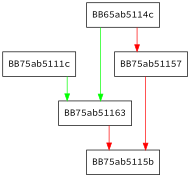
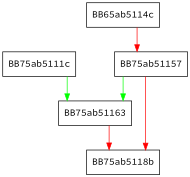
(101, 61) -> (123, 85)
(123, 162) -> (123, 162)
